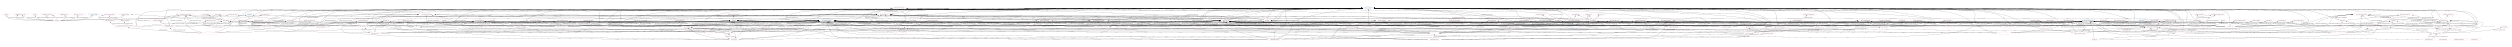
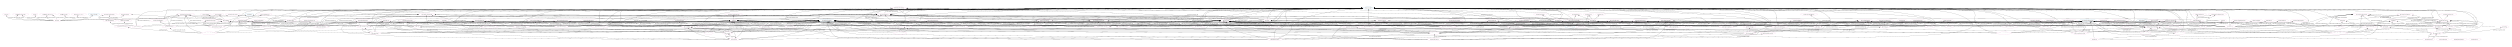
(1803, 18) -> (1821, 21)
